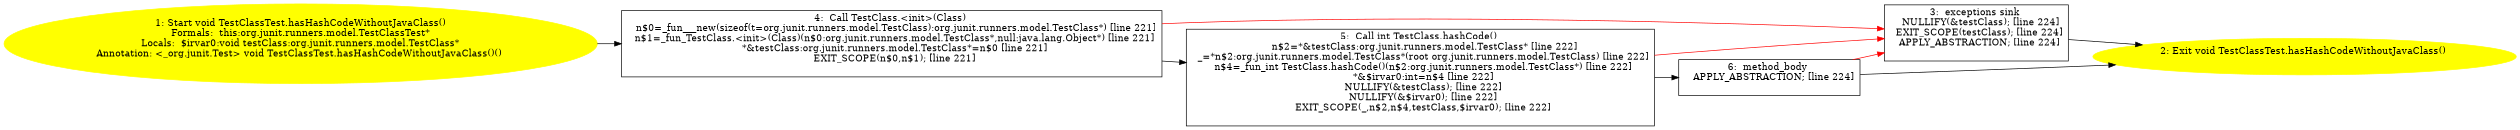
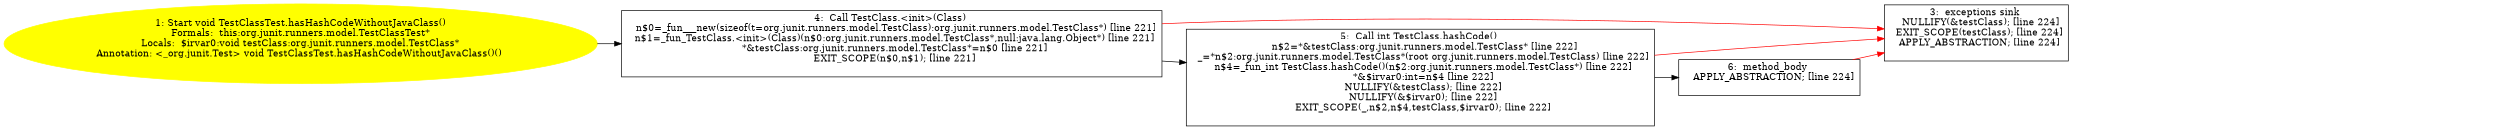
(2305, 57) -> none
